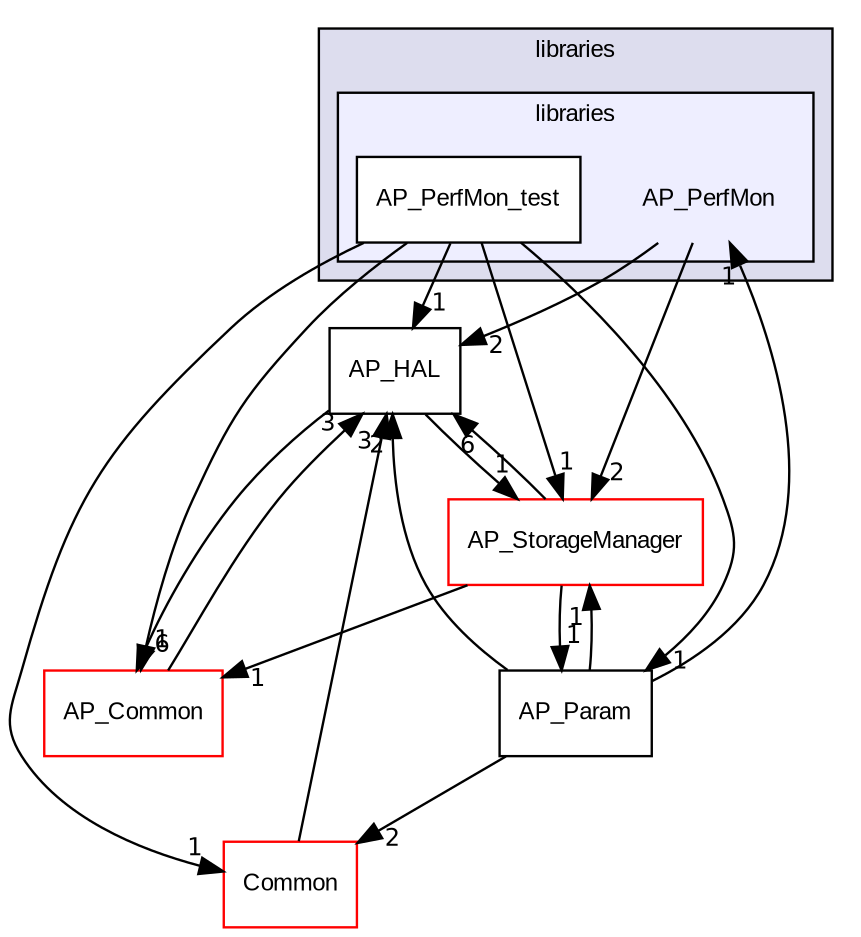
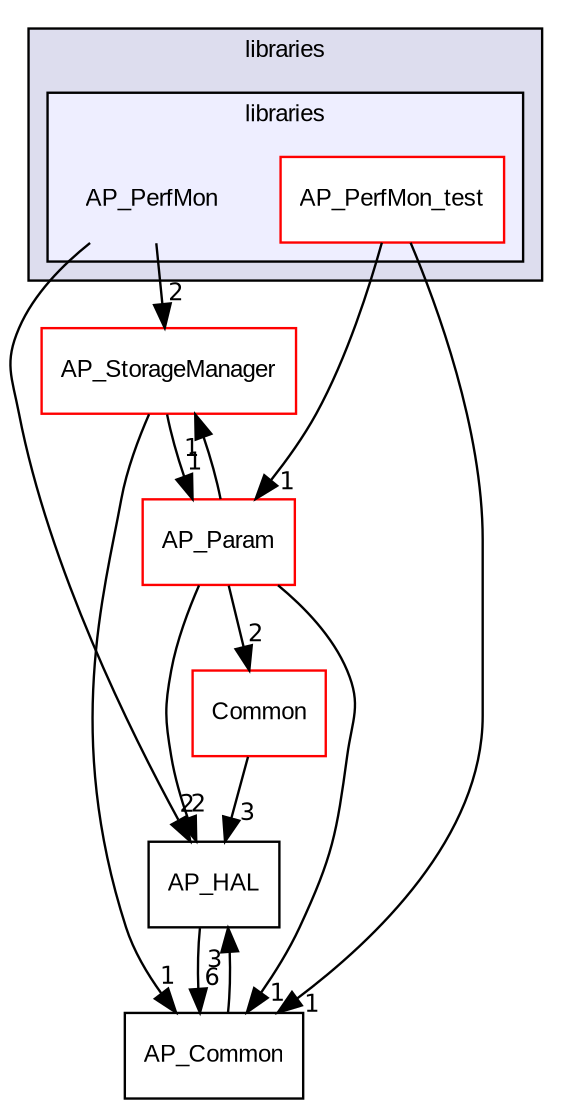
(469, 200) -> (392, 200)
(437, 275) -> none
(518, 359) -> none
(462, 450) -> none
(509, 464) -> none
(788, 498) -> (343, 784)
(63, 545) -> none
(133, 713) -> (214, 1056)
(576, 713) -> (219, 542)
